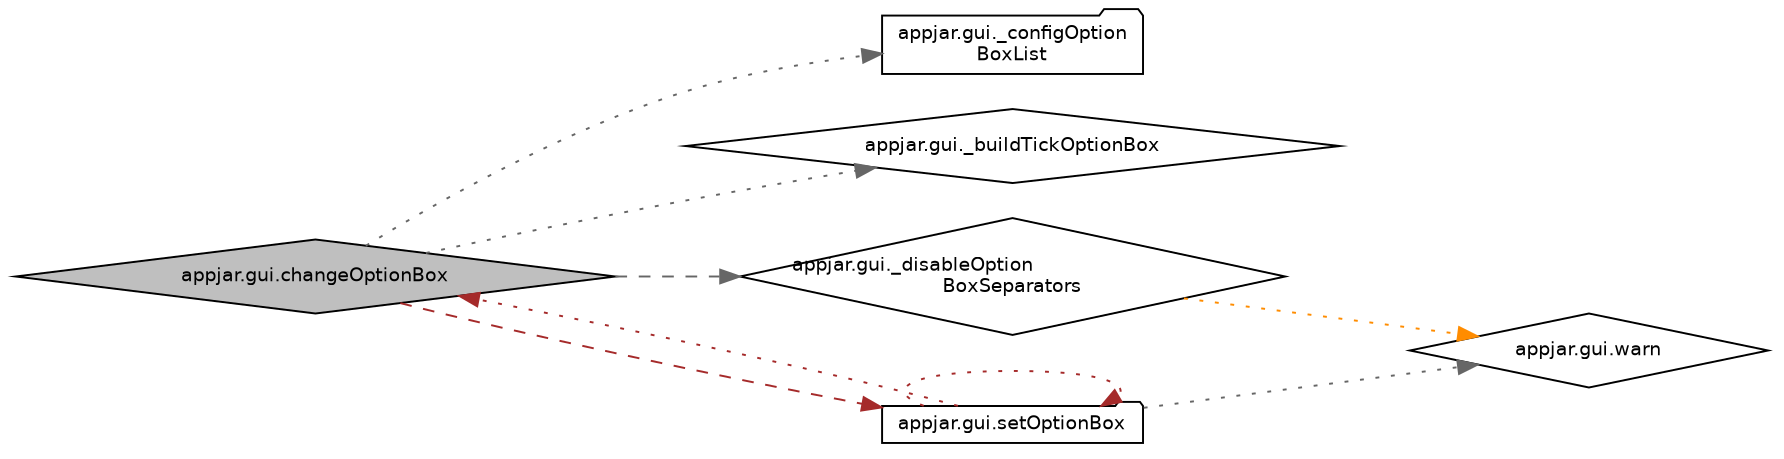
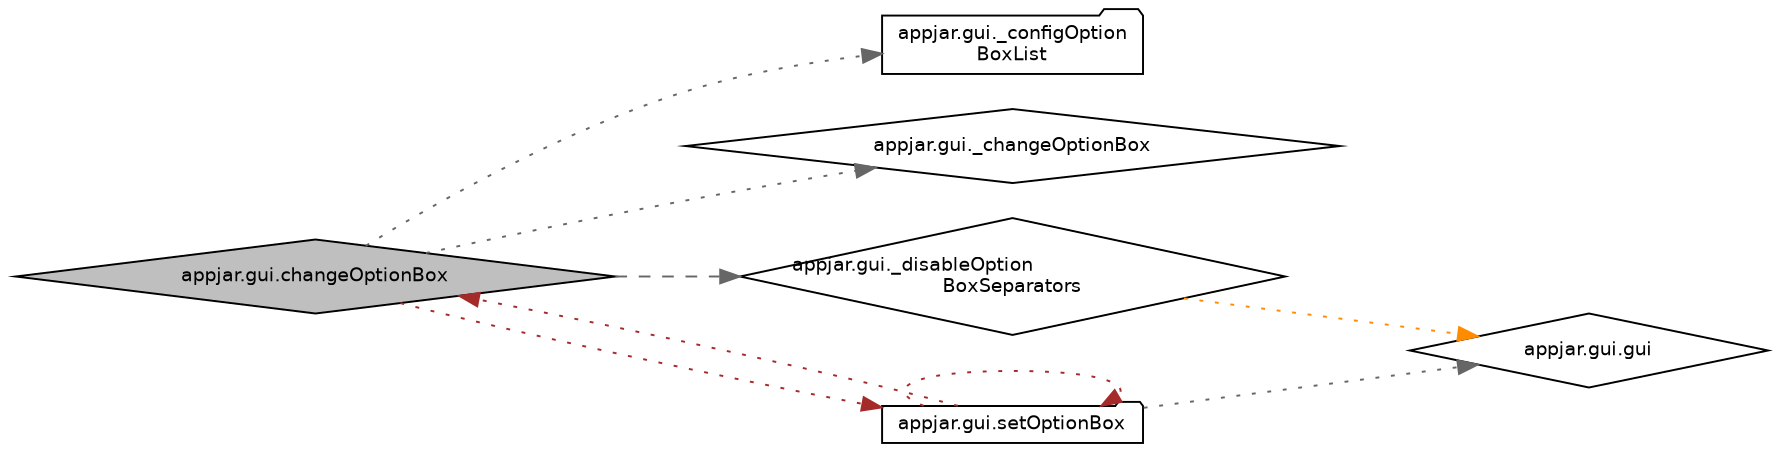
(1013, 146) -> (1013, 146)
(1589, 350) -> (1589, 350)
(631, 356) -> (631, 356)
